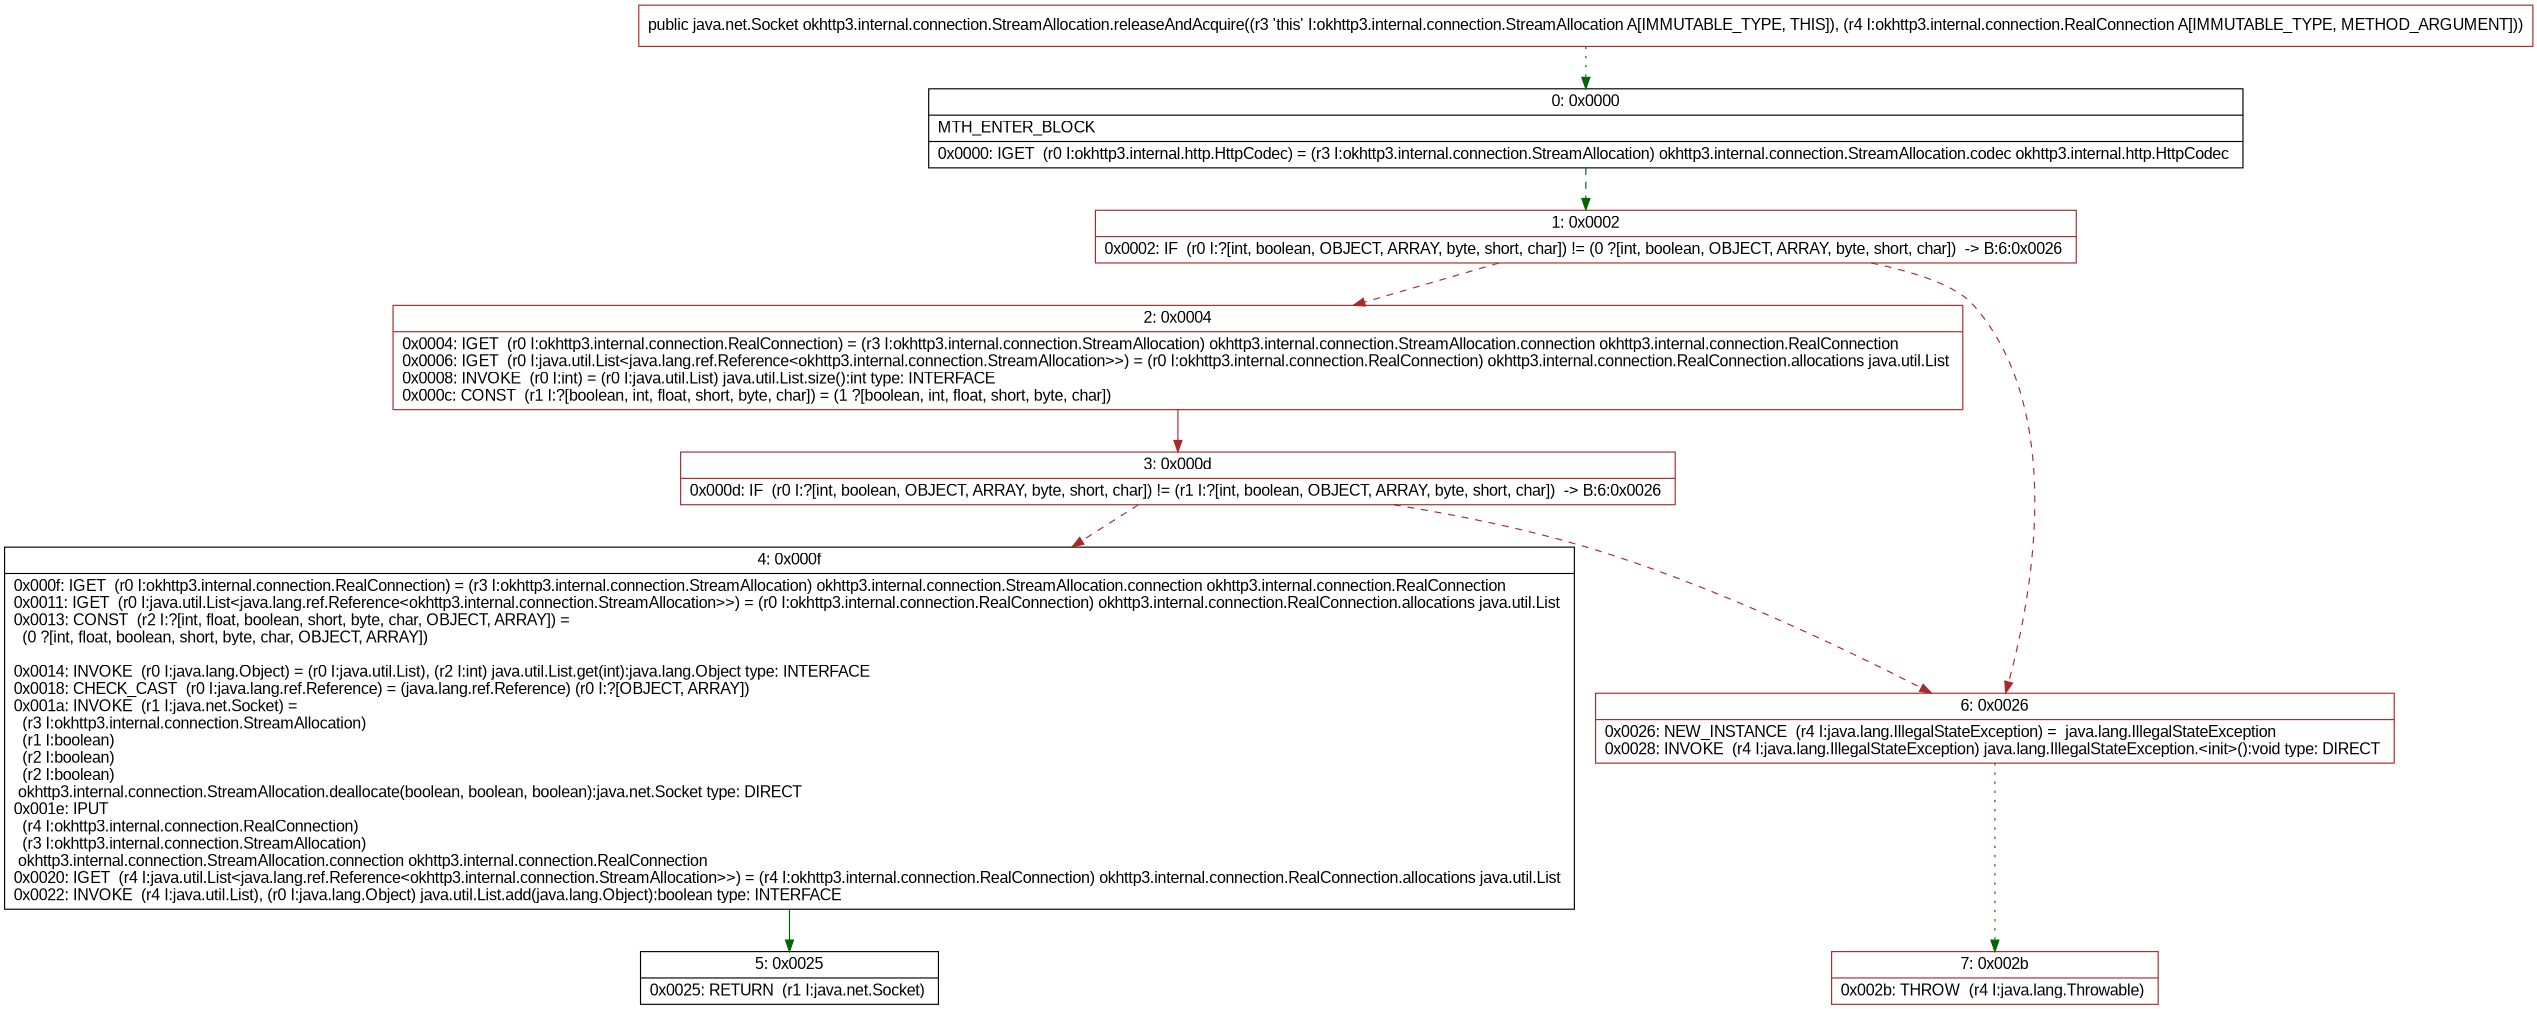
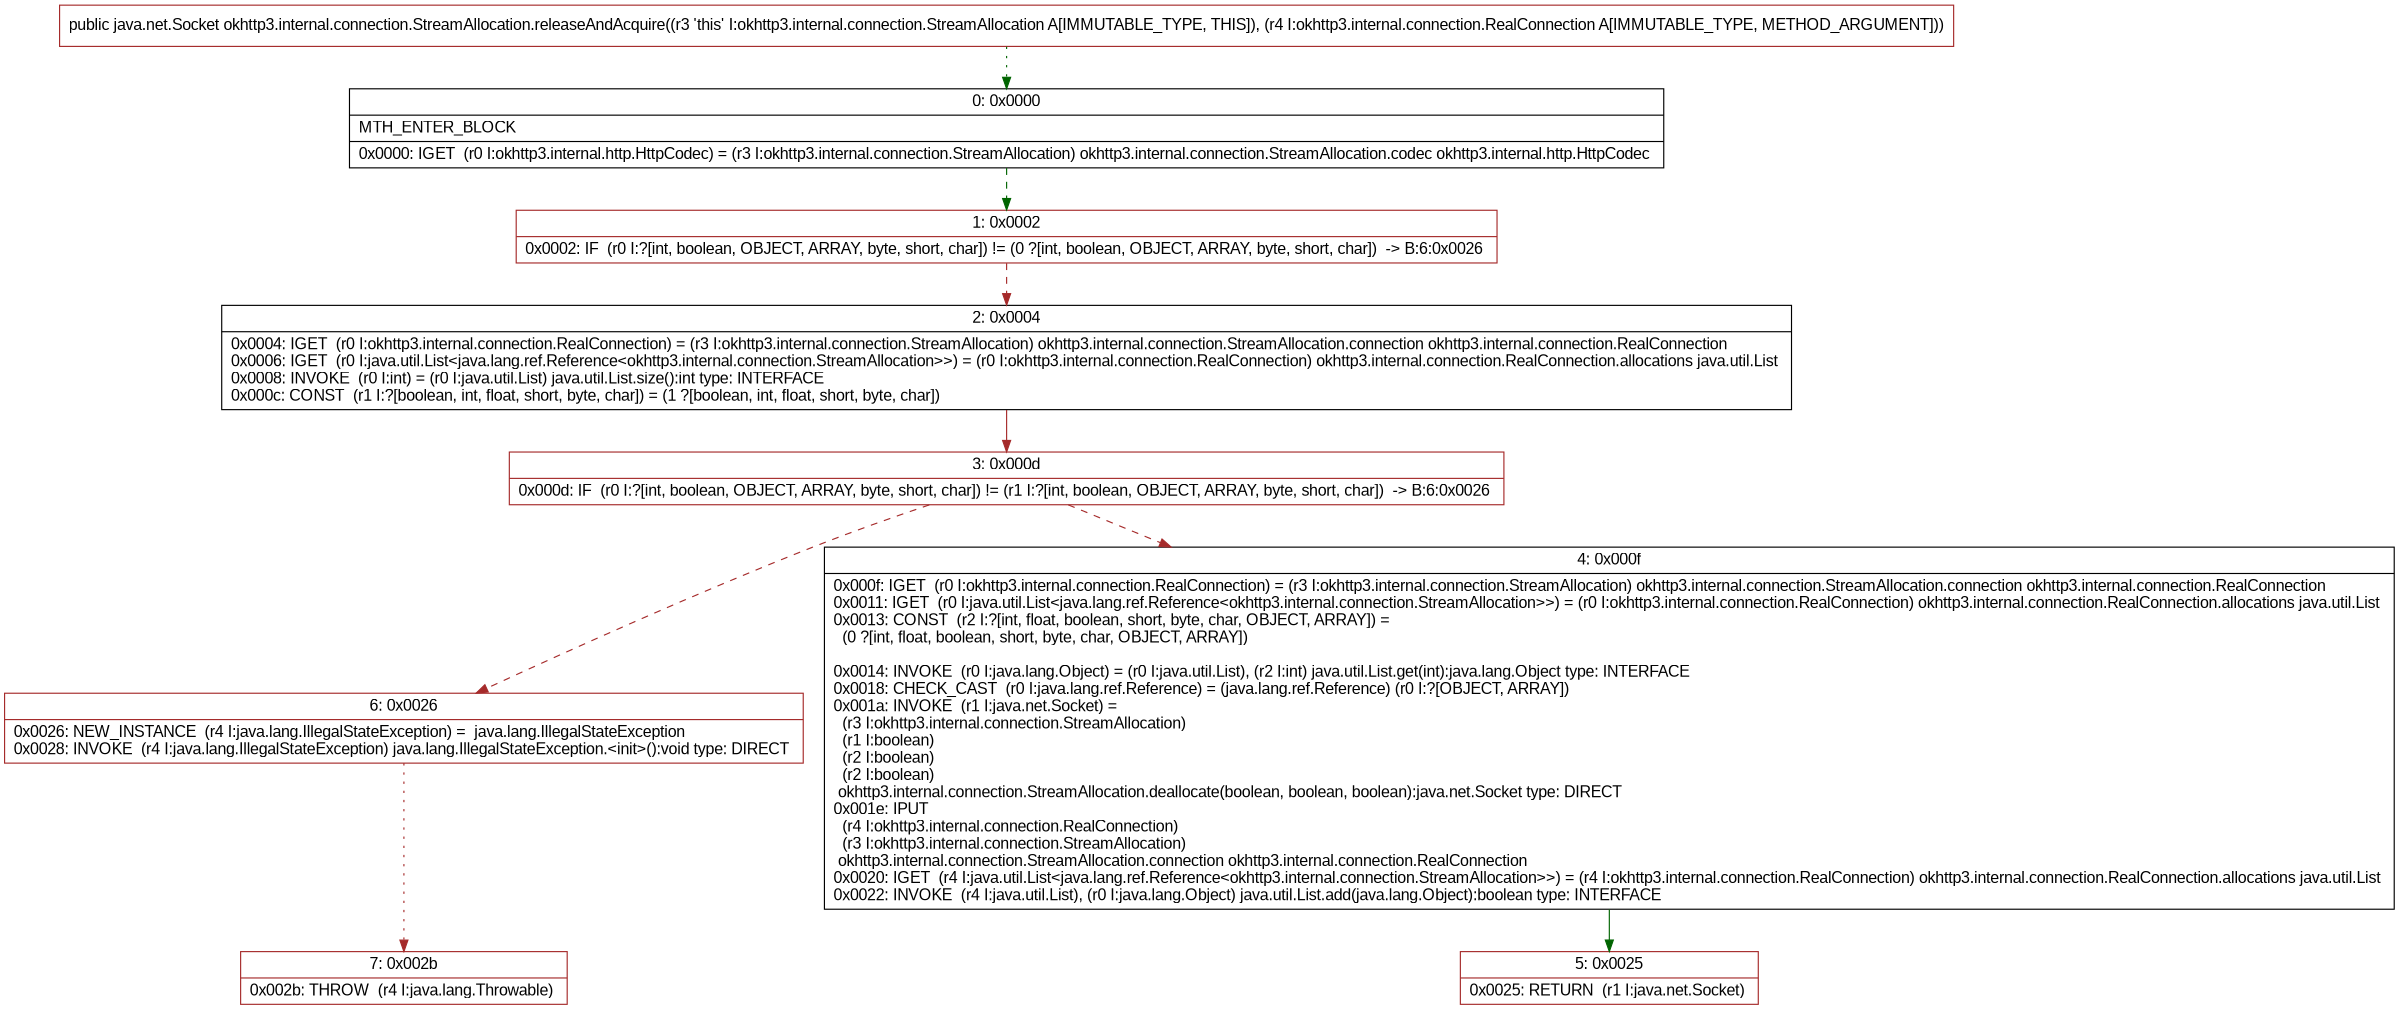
(1178, 358) -> (1007, 358)
(2029, 432) -> none
(1995, 852) -> (404, 852)
(789, 978) -> (1609, 978)
